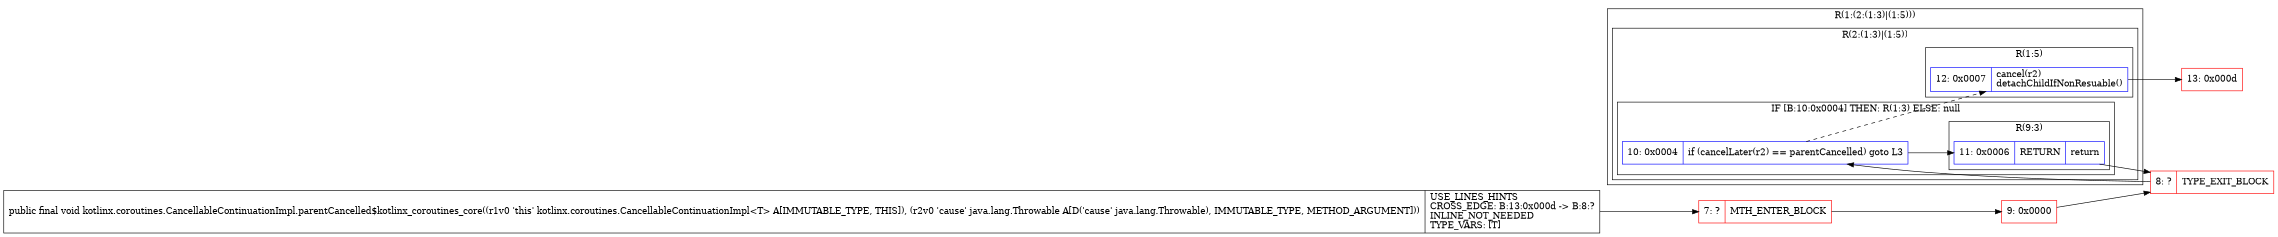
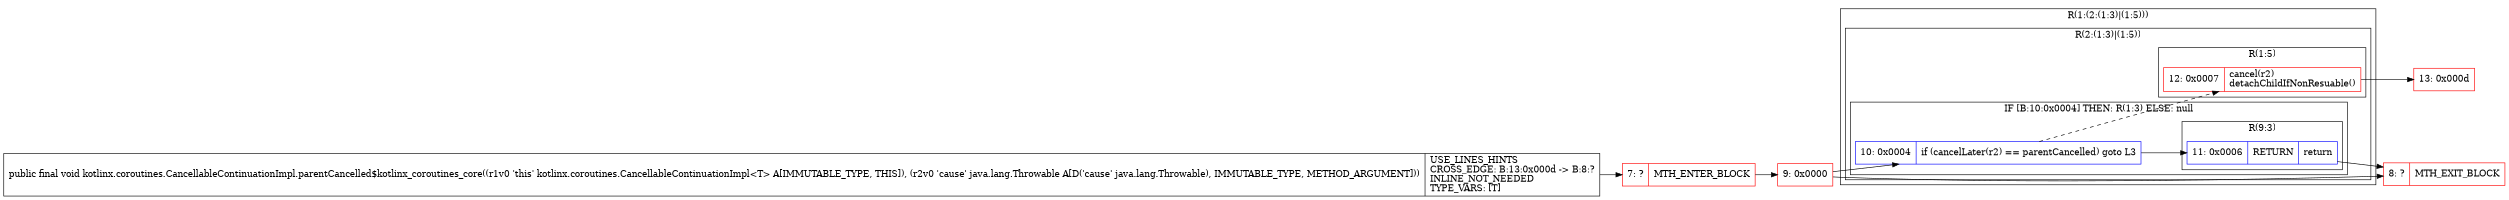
(2029, 80) -> (2262, 80)
(2002, 177) -> (1863, 168)
(2225, 182) -> (2457, 174)
